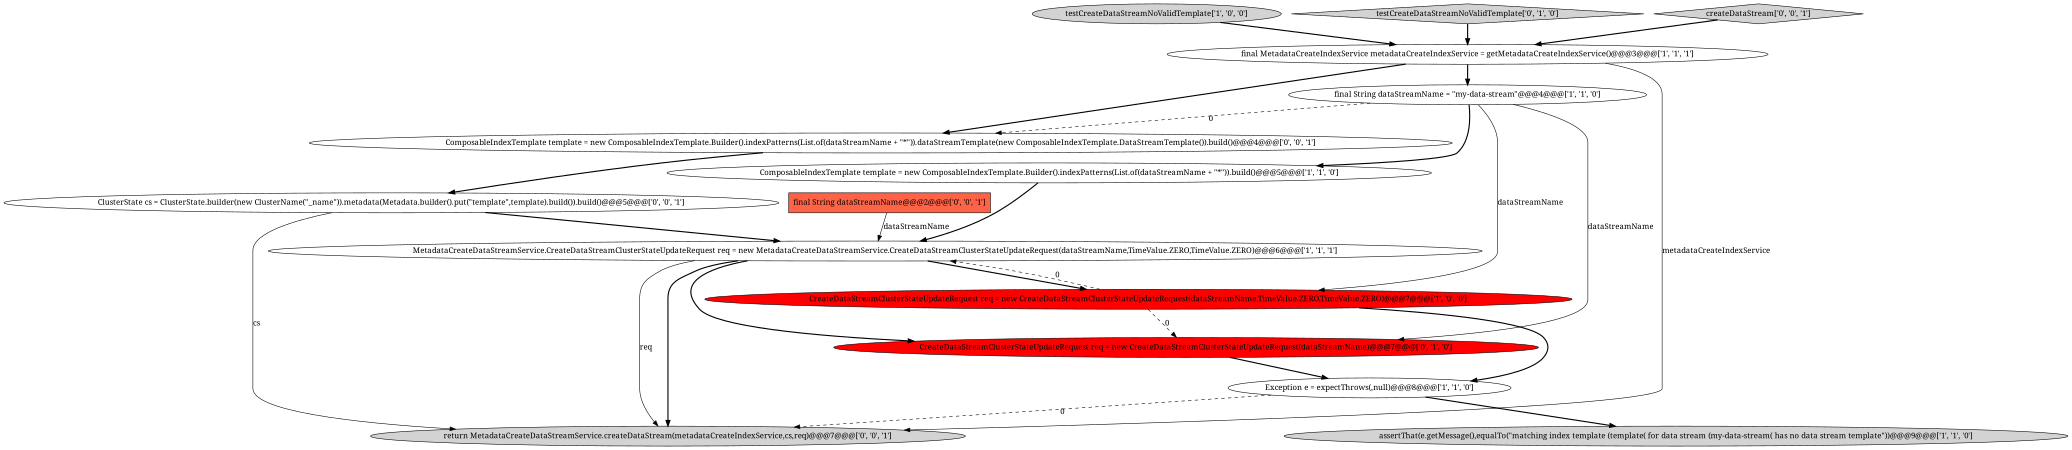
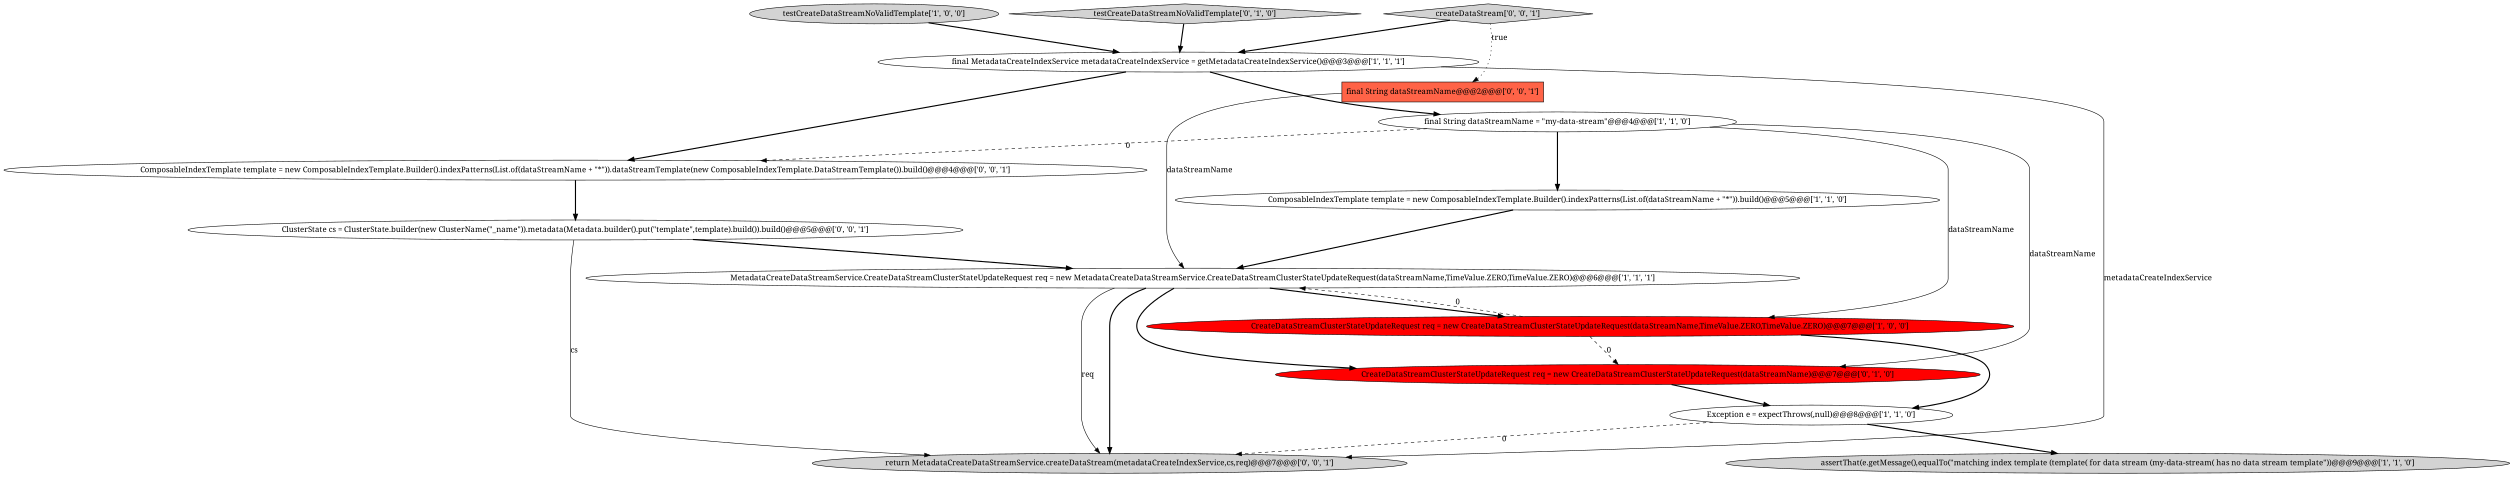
none -> (1491, 53)
